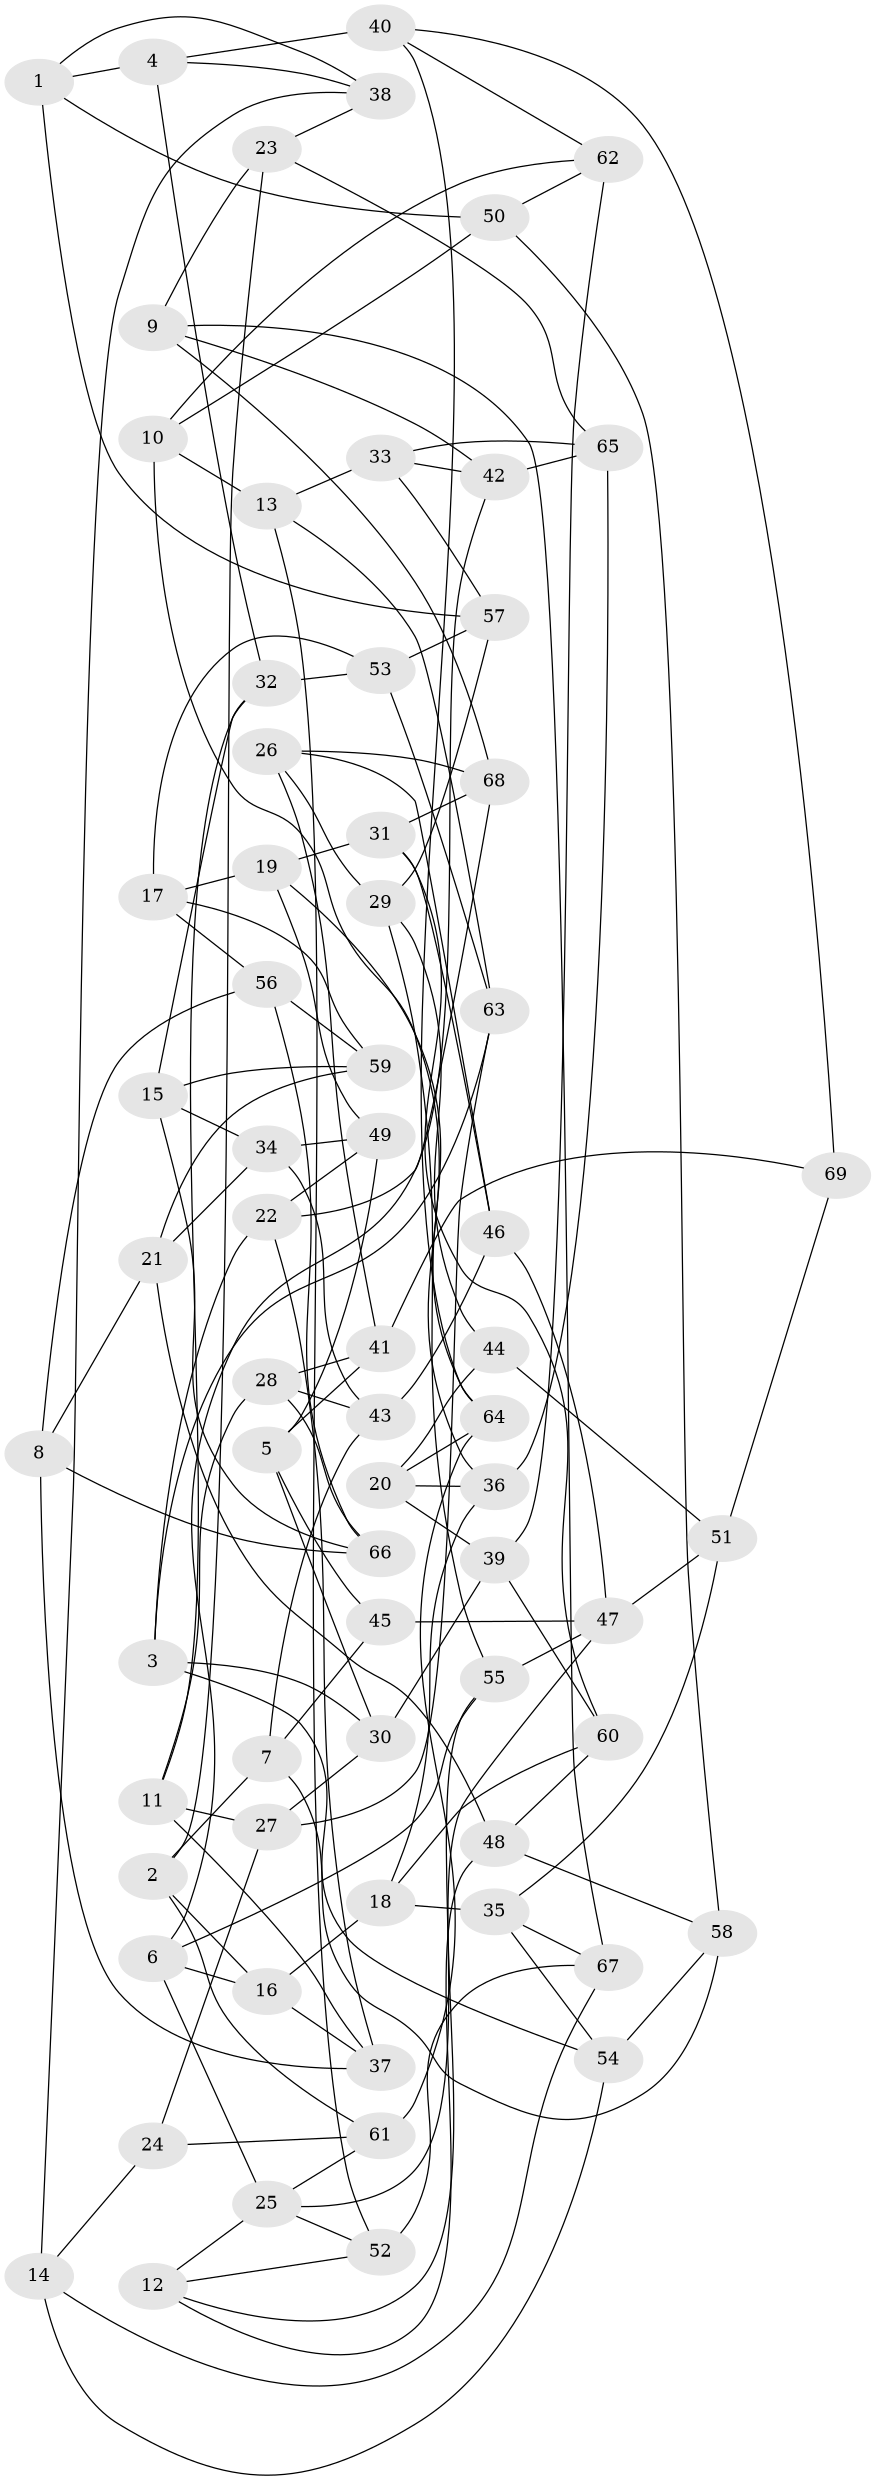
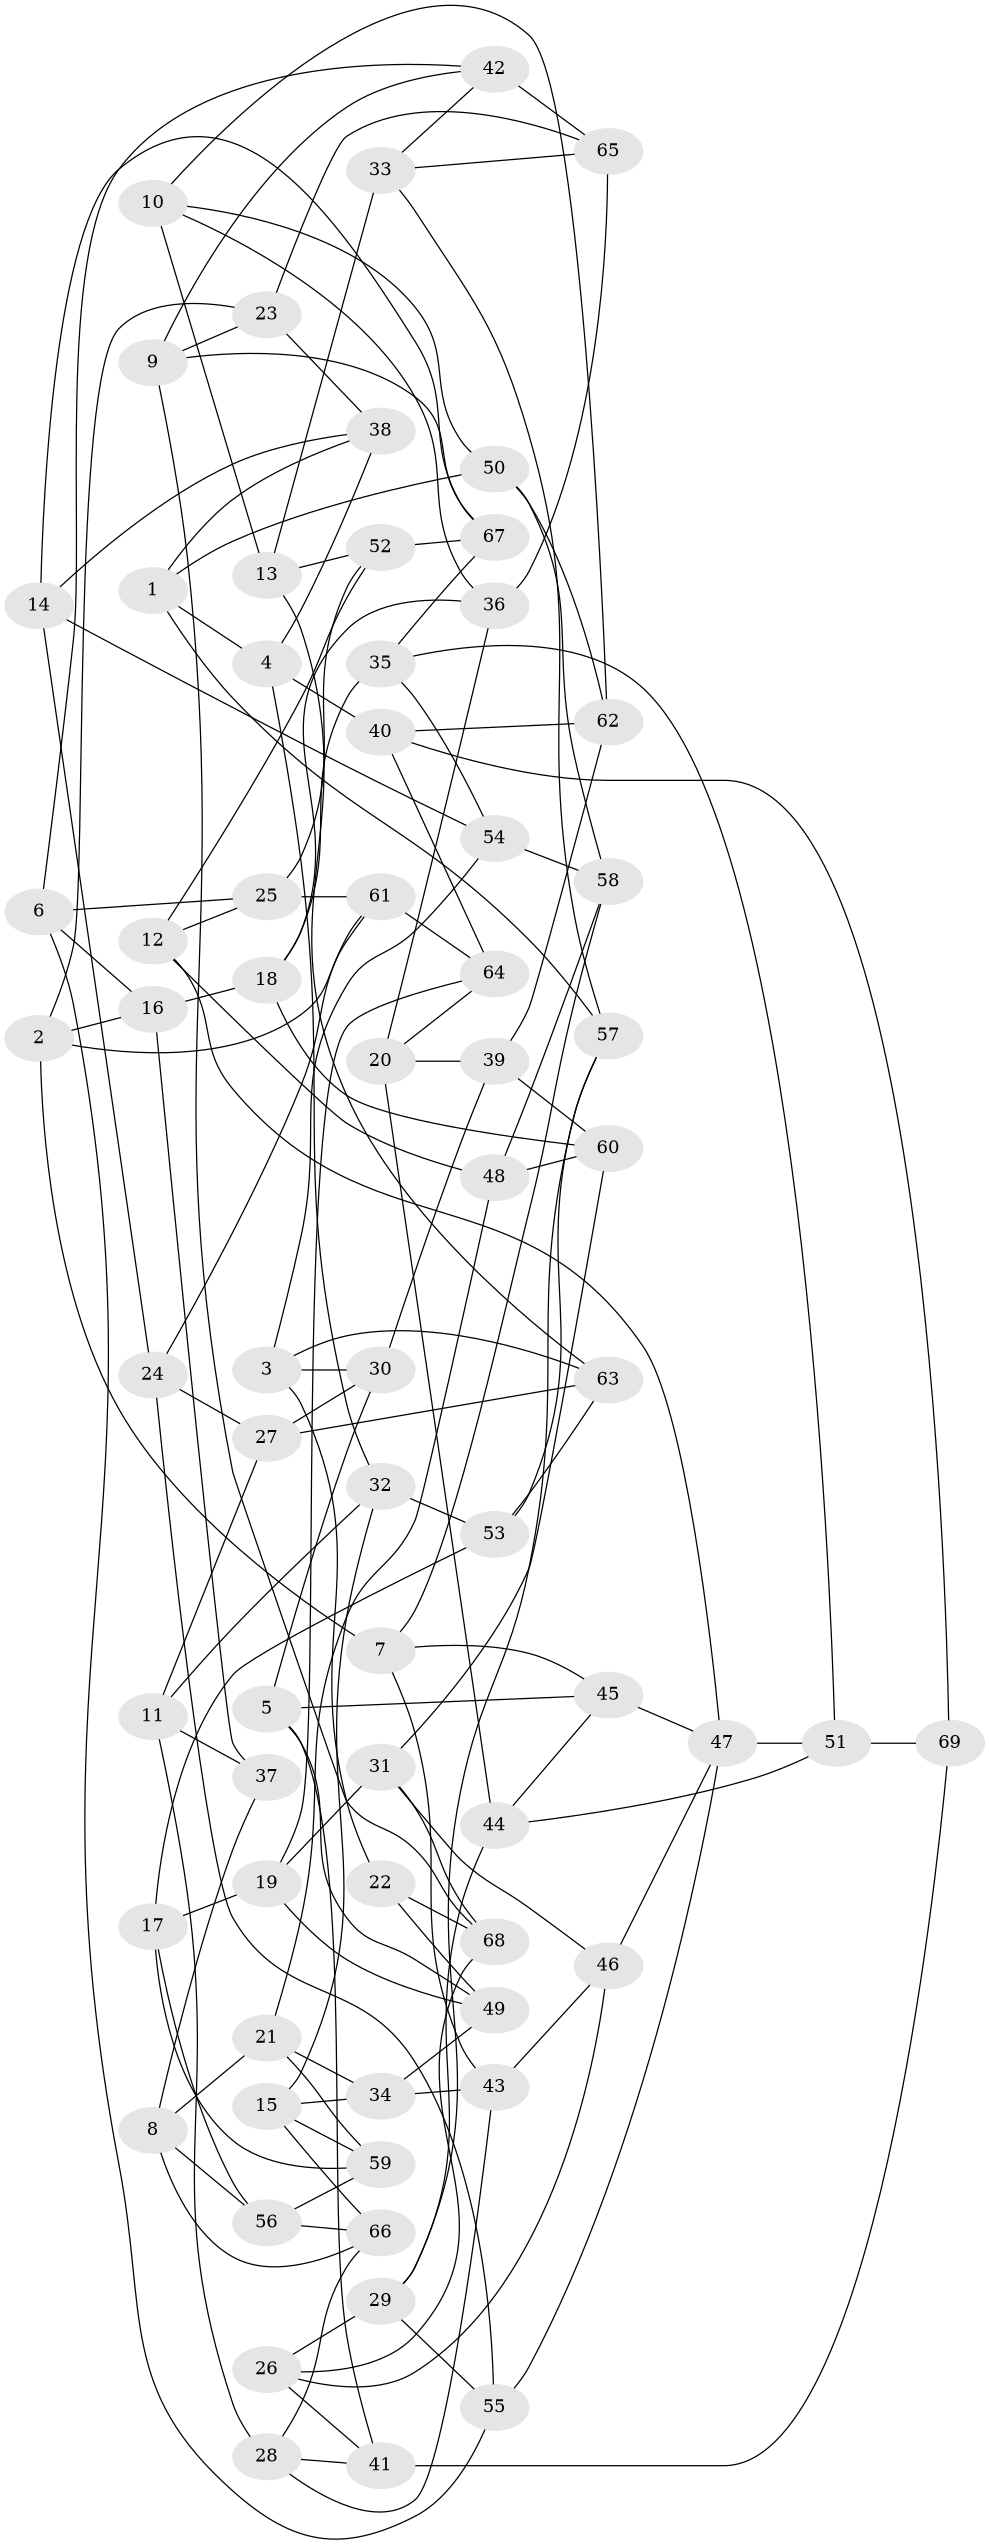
(324, 1622) -> none
none -> (552, 1760)
(441, 2101) -> (246, 1937)
